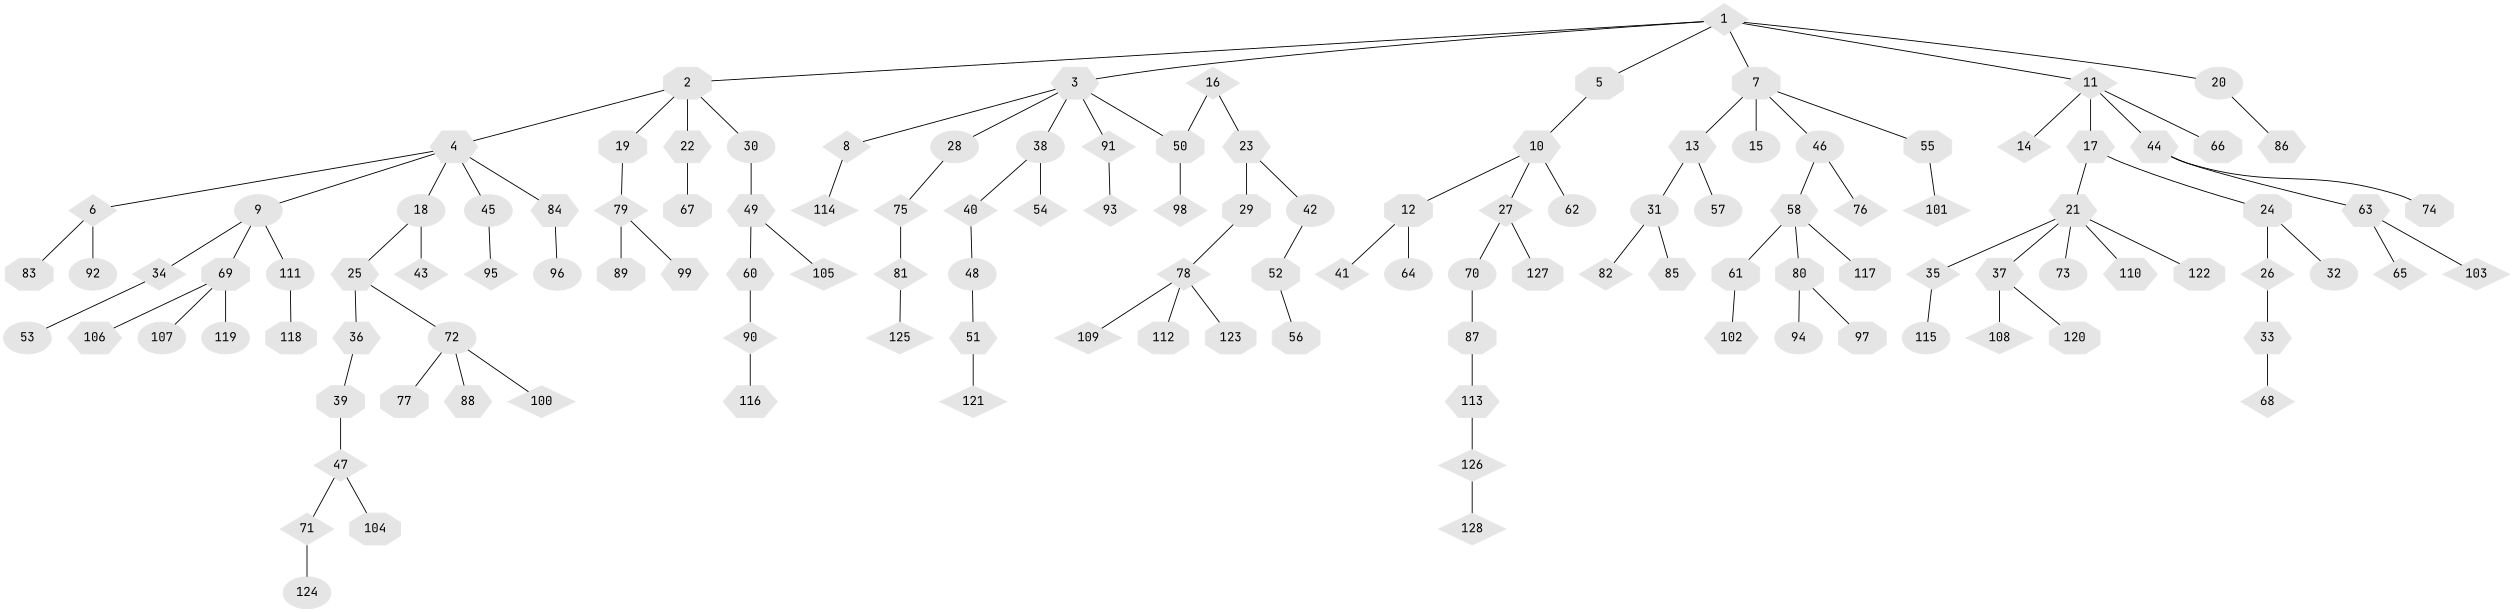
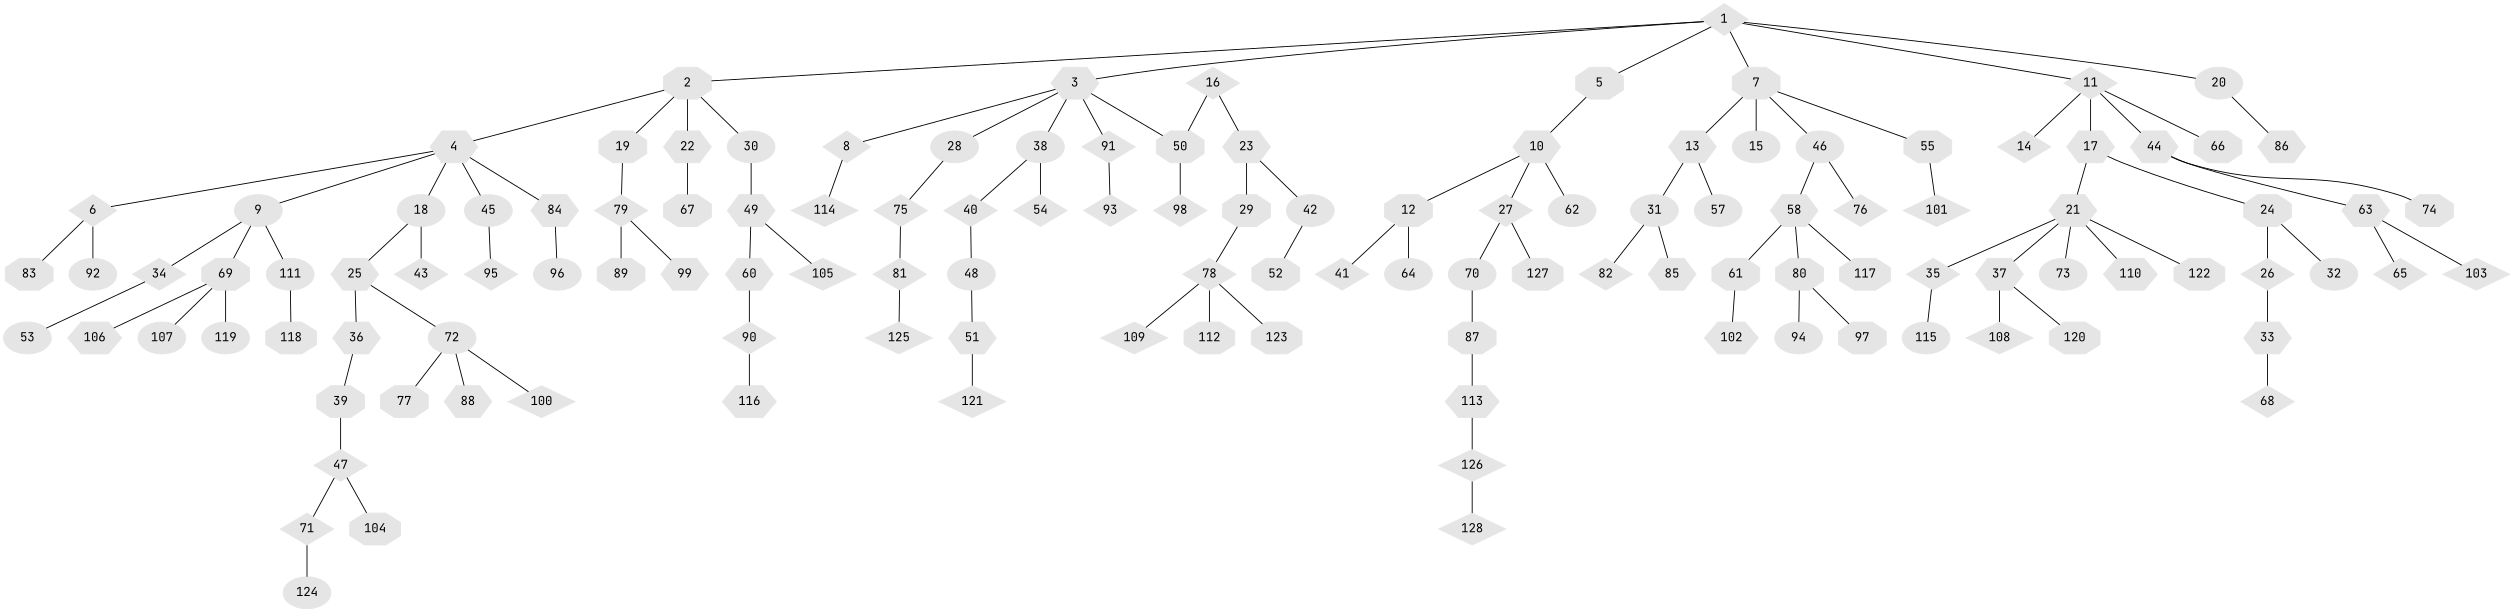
(1296, 338) -> none
